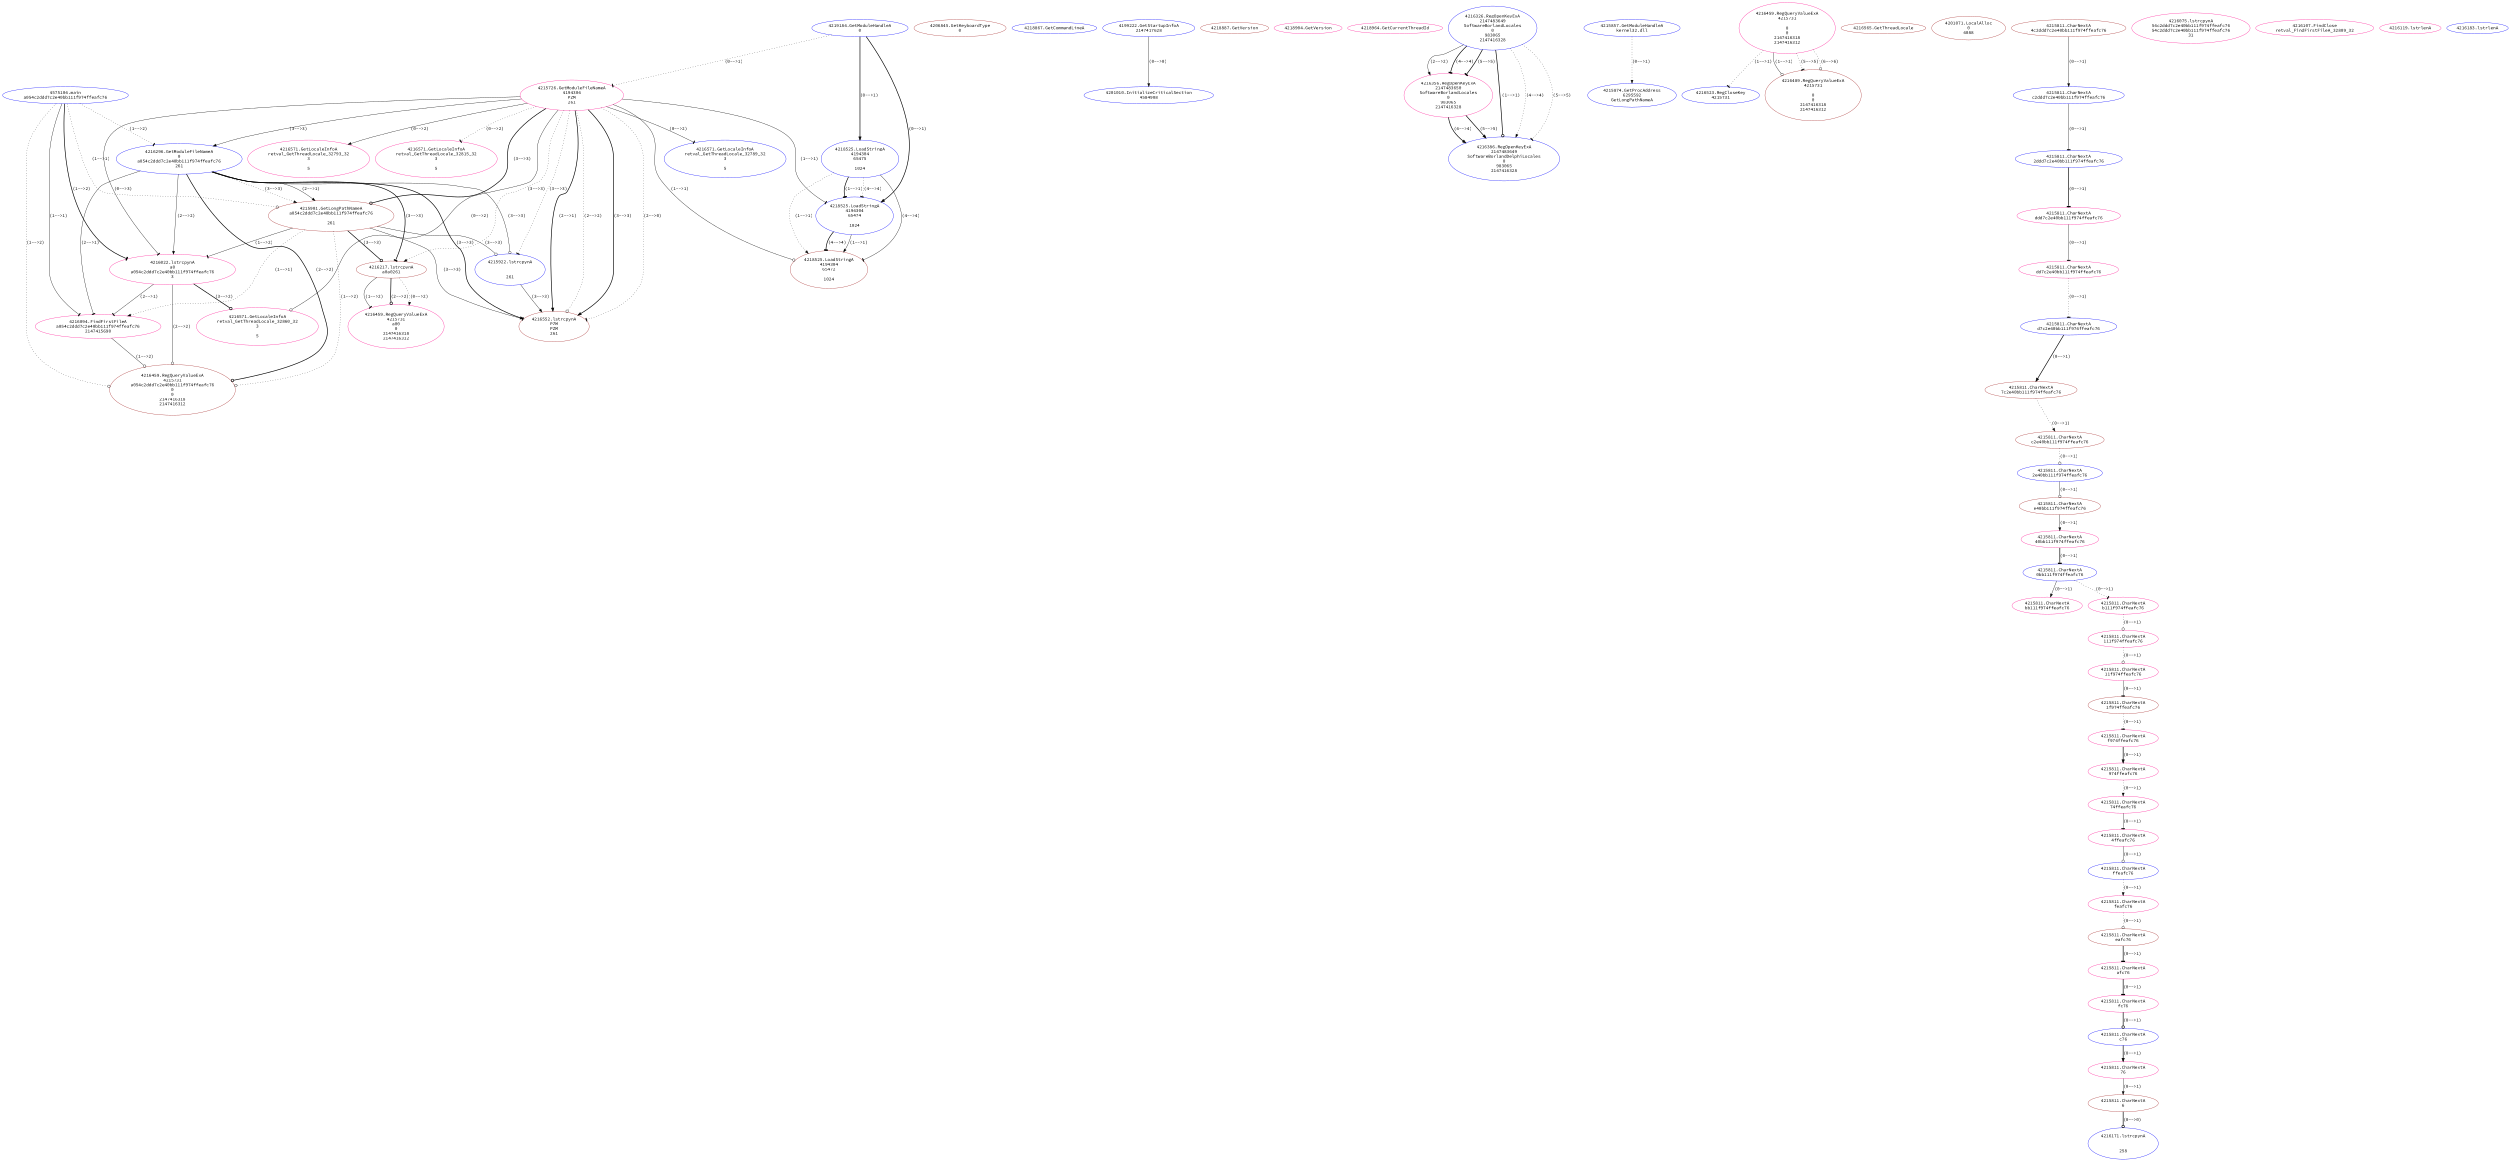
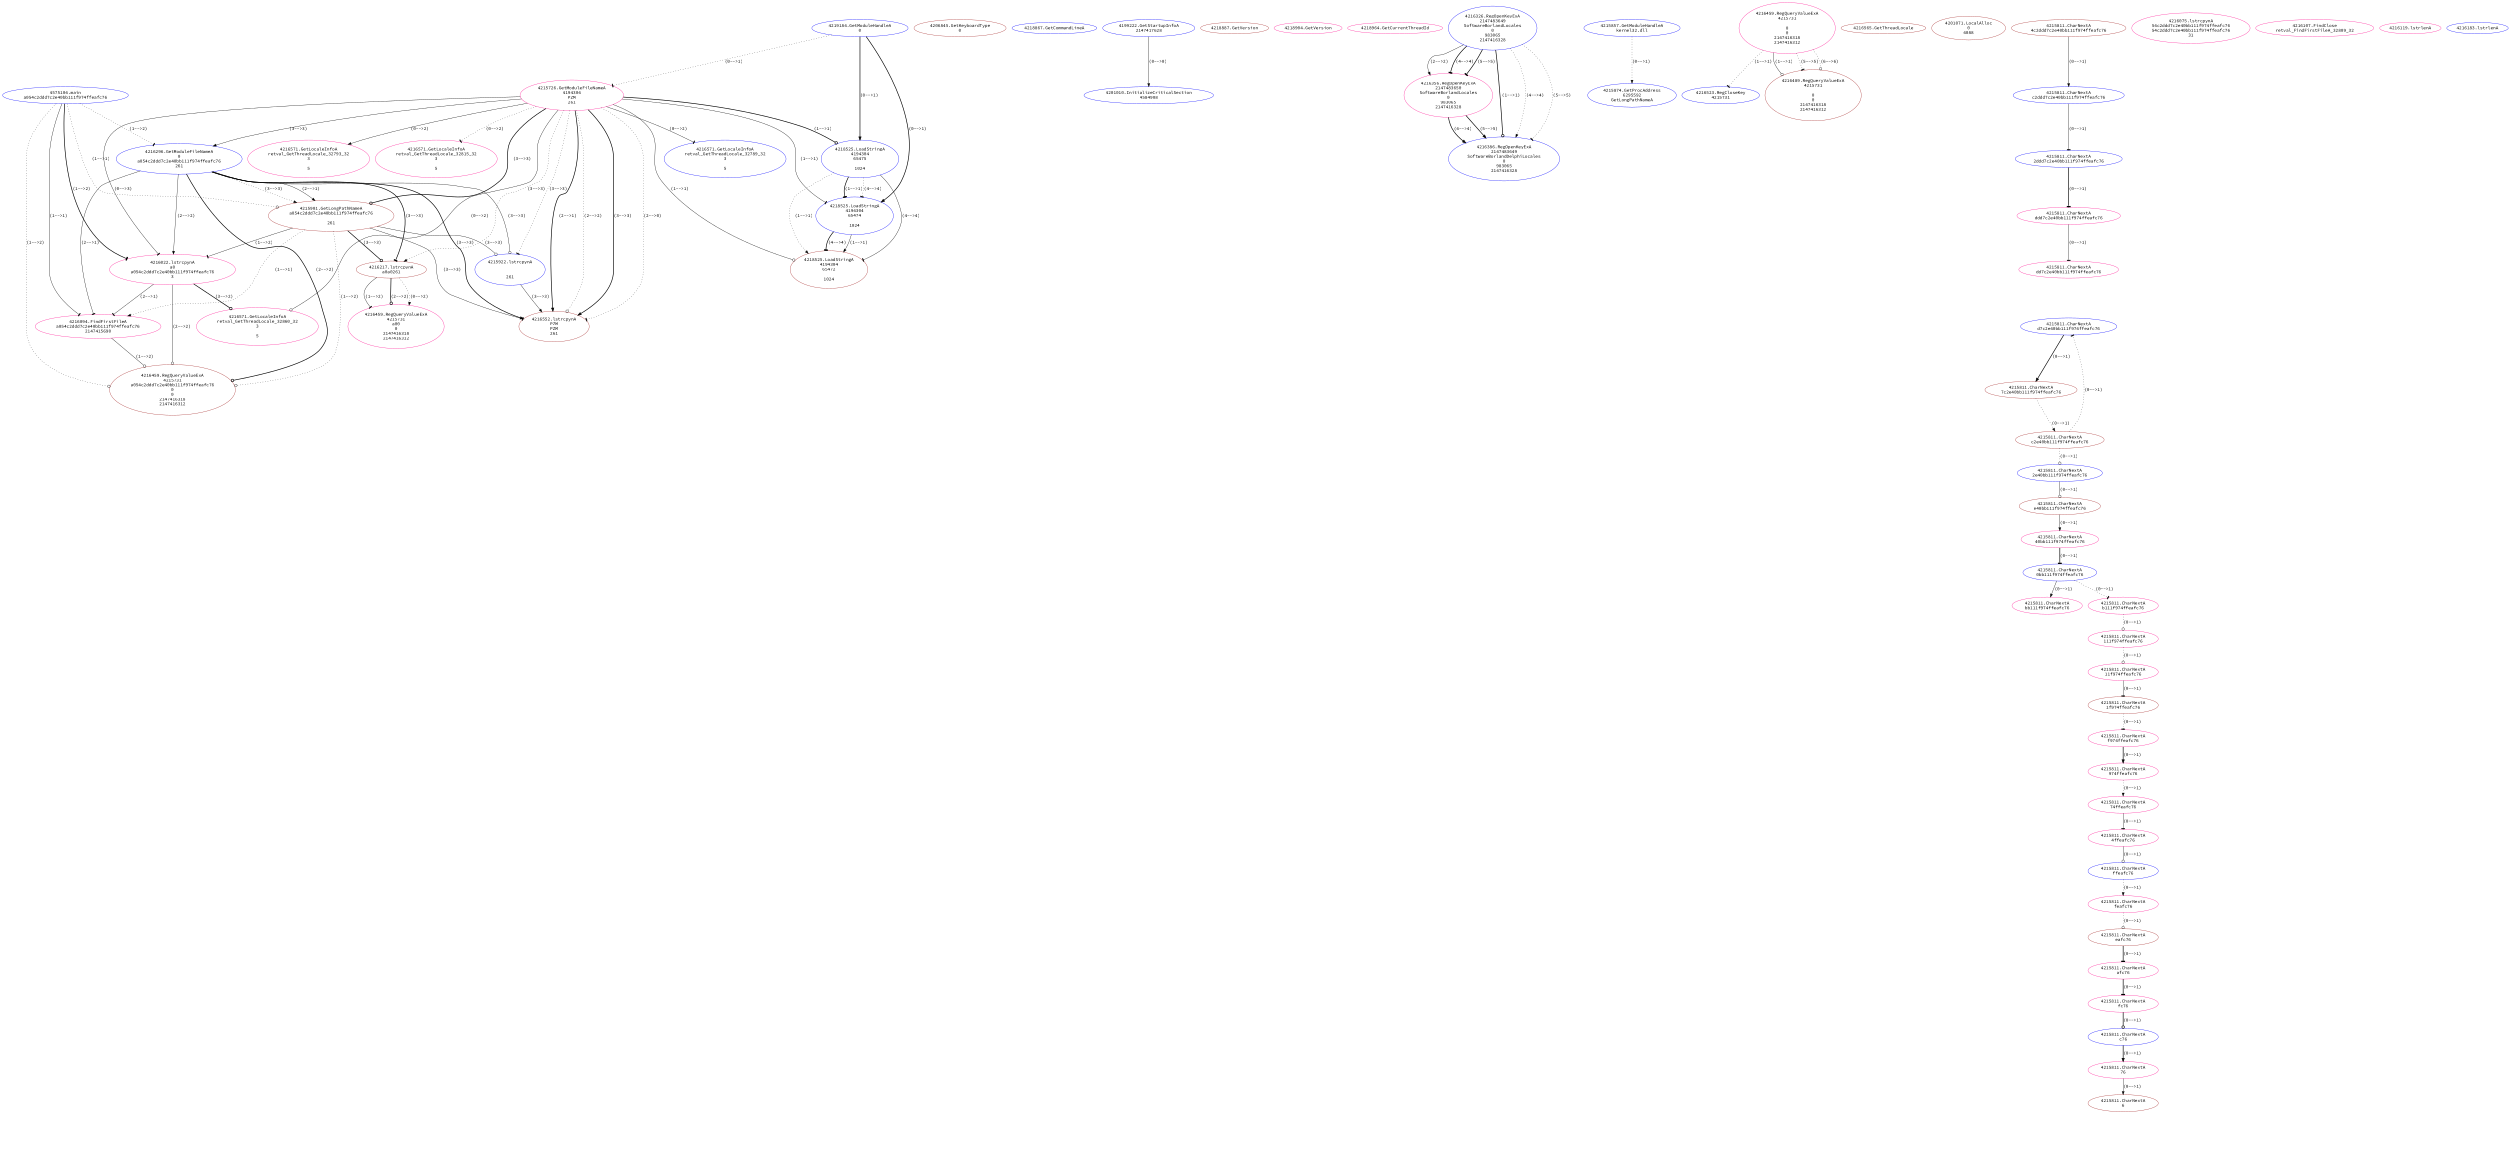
none -> (732, 109)
(2069, 297) -> (2084, 385)
(2123, 1144) -> none
